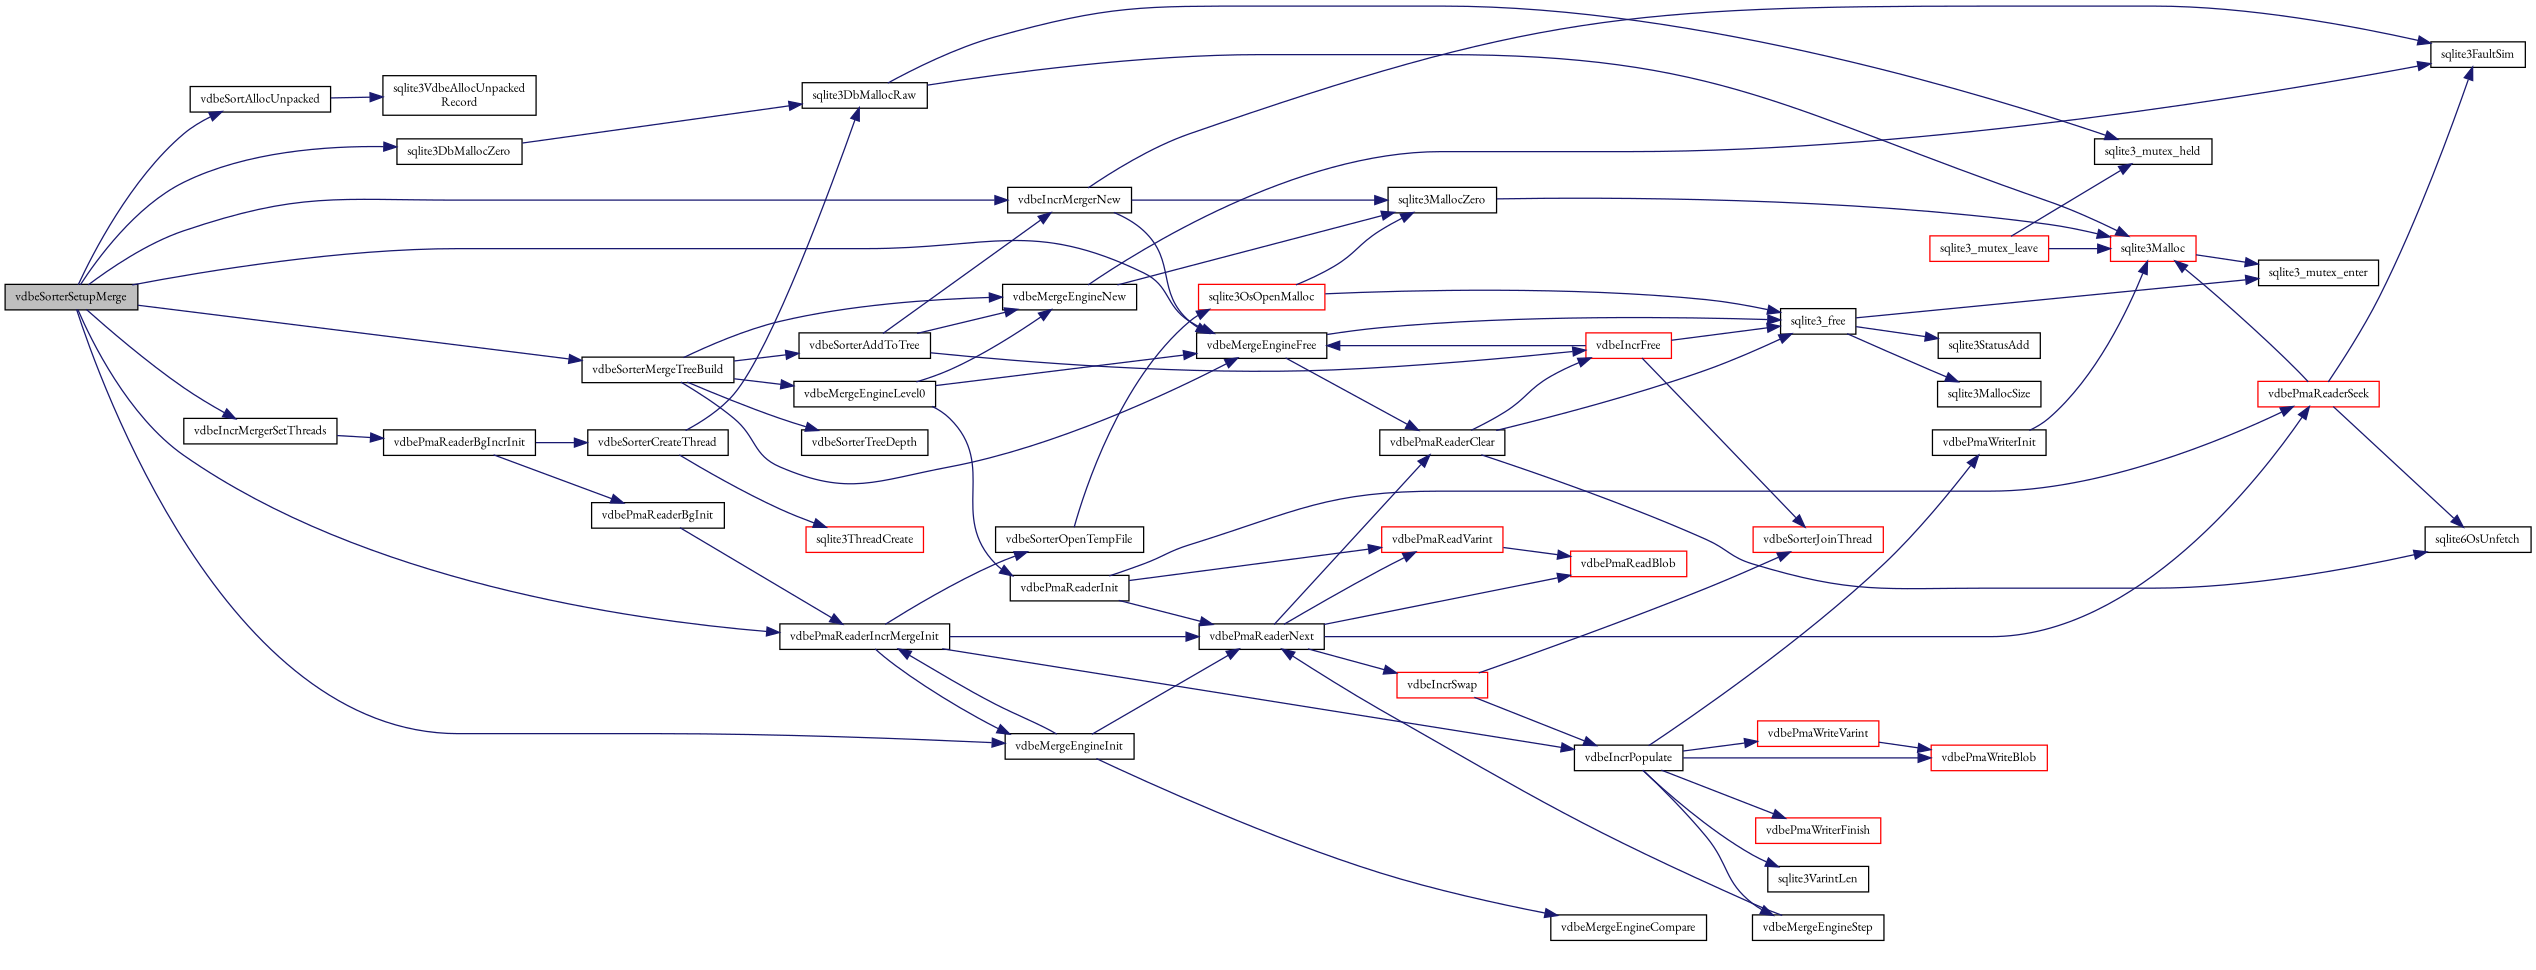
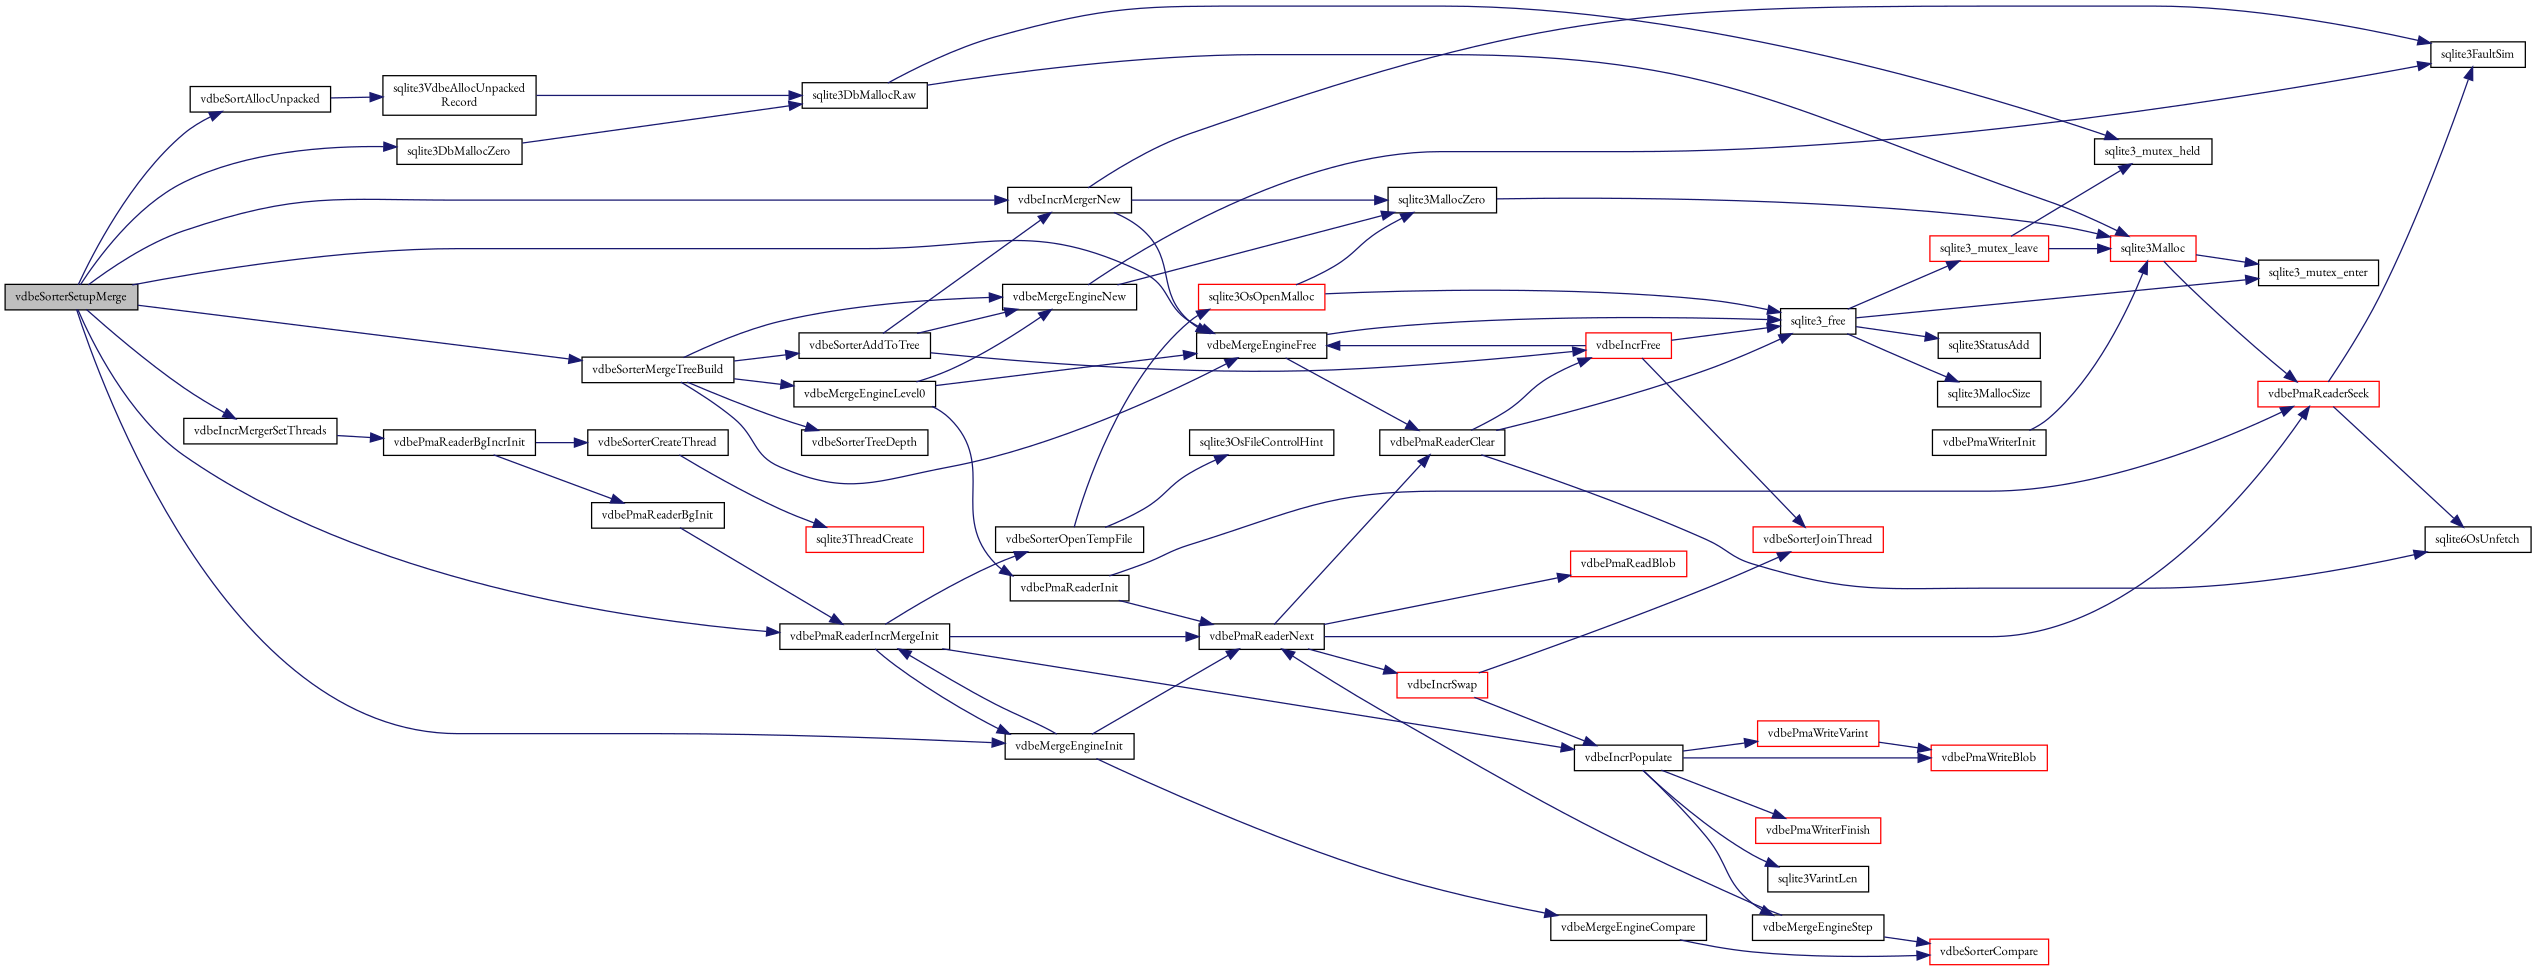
(790, 288) -> (663, 95)
none -> (1898, 288)
(2248, 324) -> (2224, 319)
none -> (1262, 443)
(1442, 540) -> none
(1821, 619) -> none
none -> (1989, 952)
